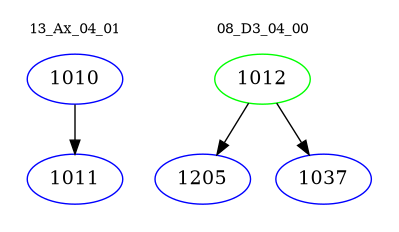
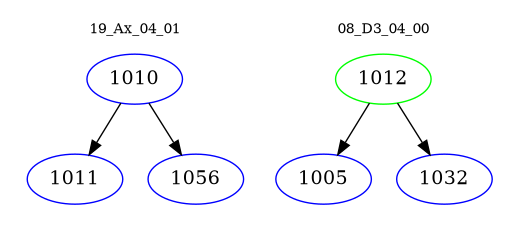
(75, 30) -> (135, 30)
none -> (196, 179)
(203, 179) -> (324, 179)
(324, 179) -> (444, 179)
